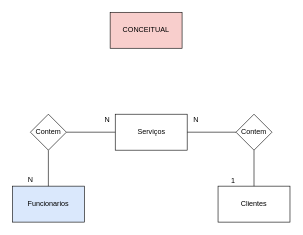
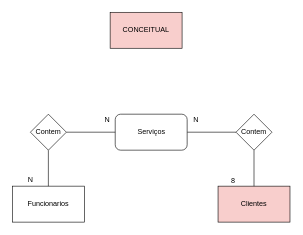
(151, 132) -> (151, 132)
(233, 181) -> (233, 181)
(48, 204) -> (48, 204)
(254, 204) -> (254, 204)
